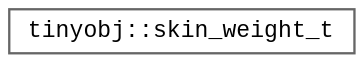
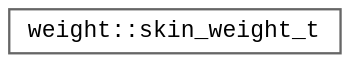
(182, 31) -> (175, 31)
